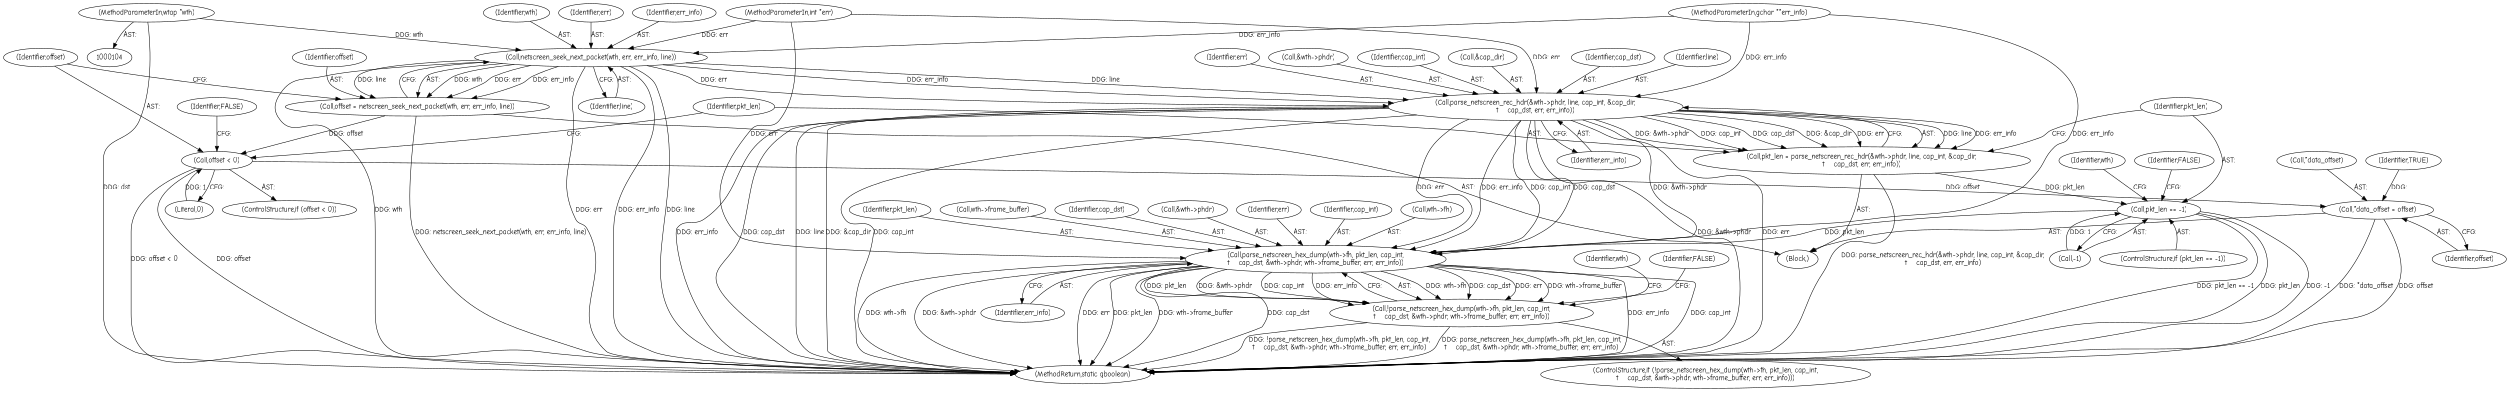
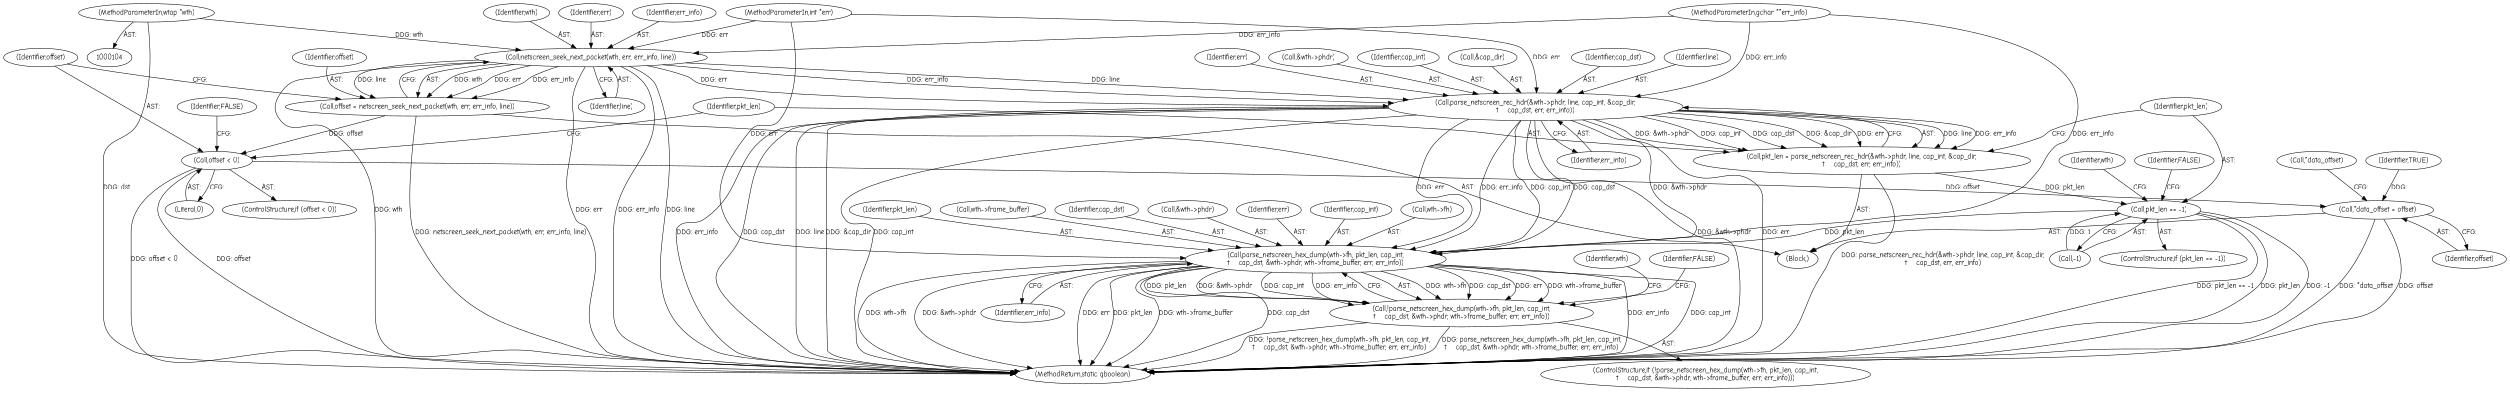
(196, 188) -> (196, 188)
(2362, 188) -> (2362, 188)
(2177, 236) -> (2159, 233)
